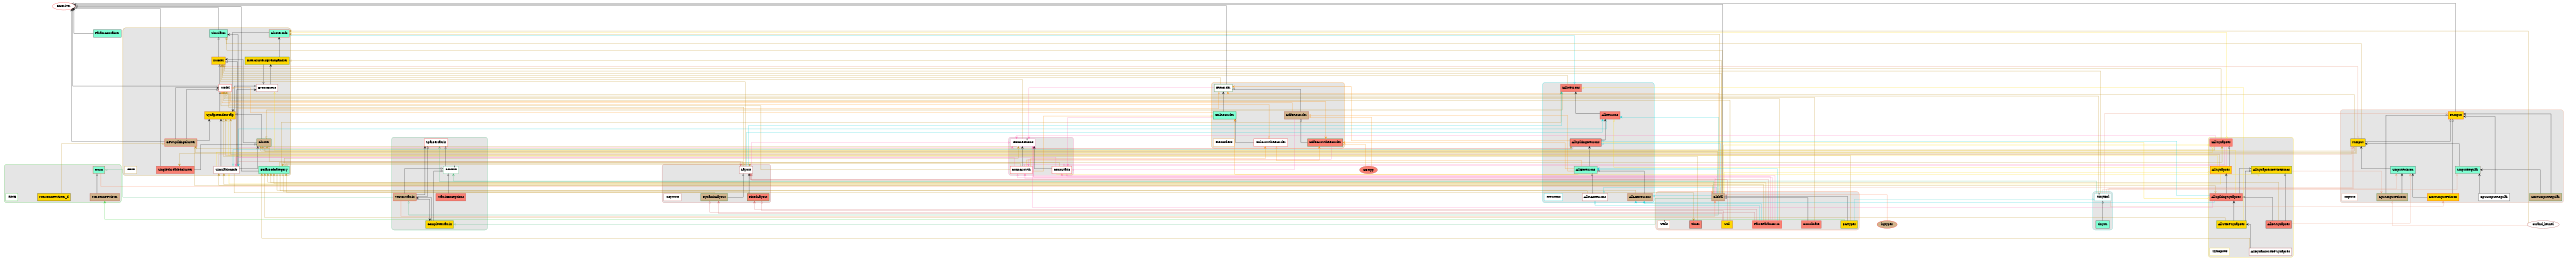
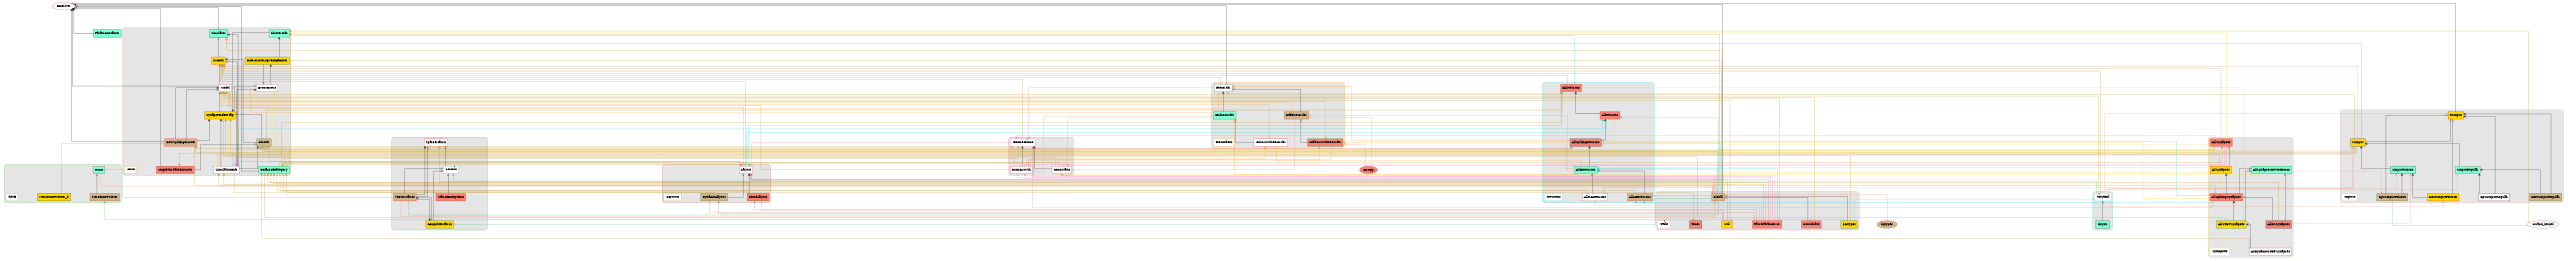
(2271, 170) -> (2271, 170)
(2449, 226) -> (2449, 226)
